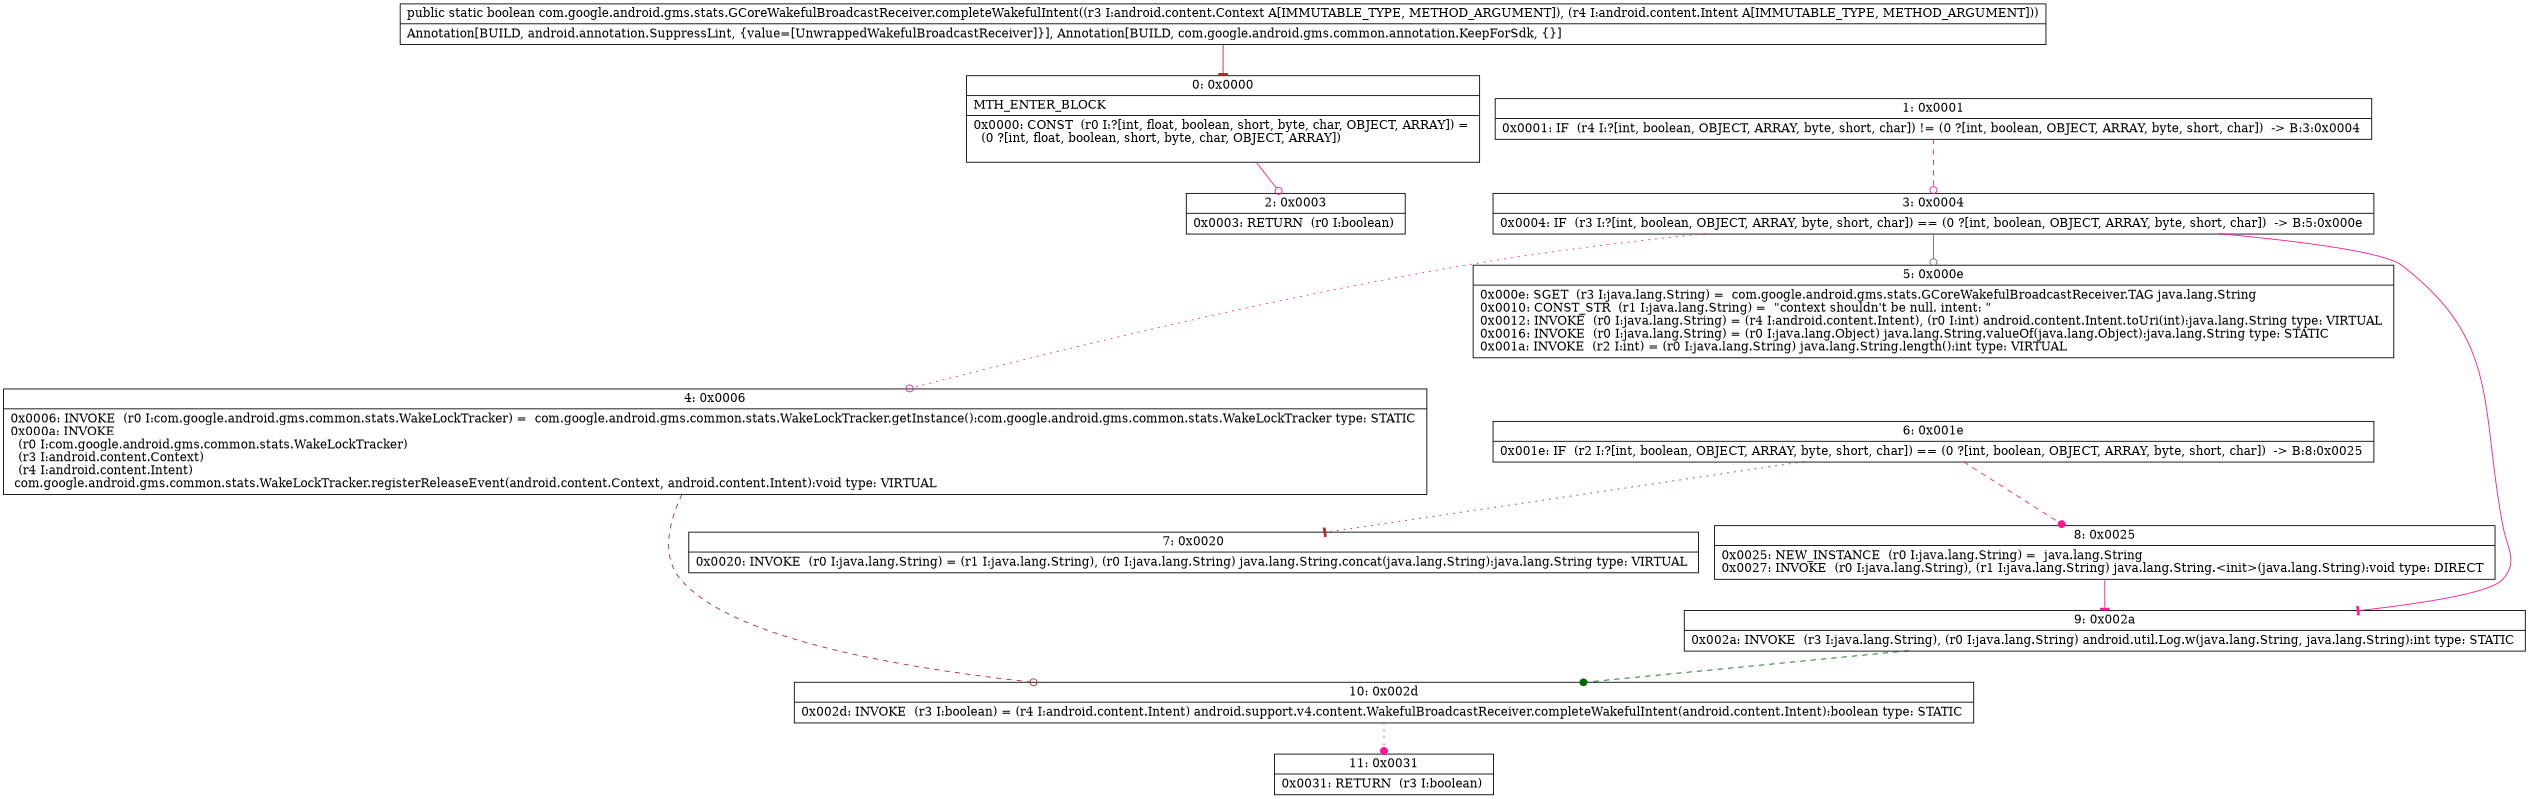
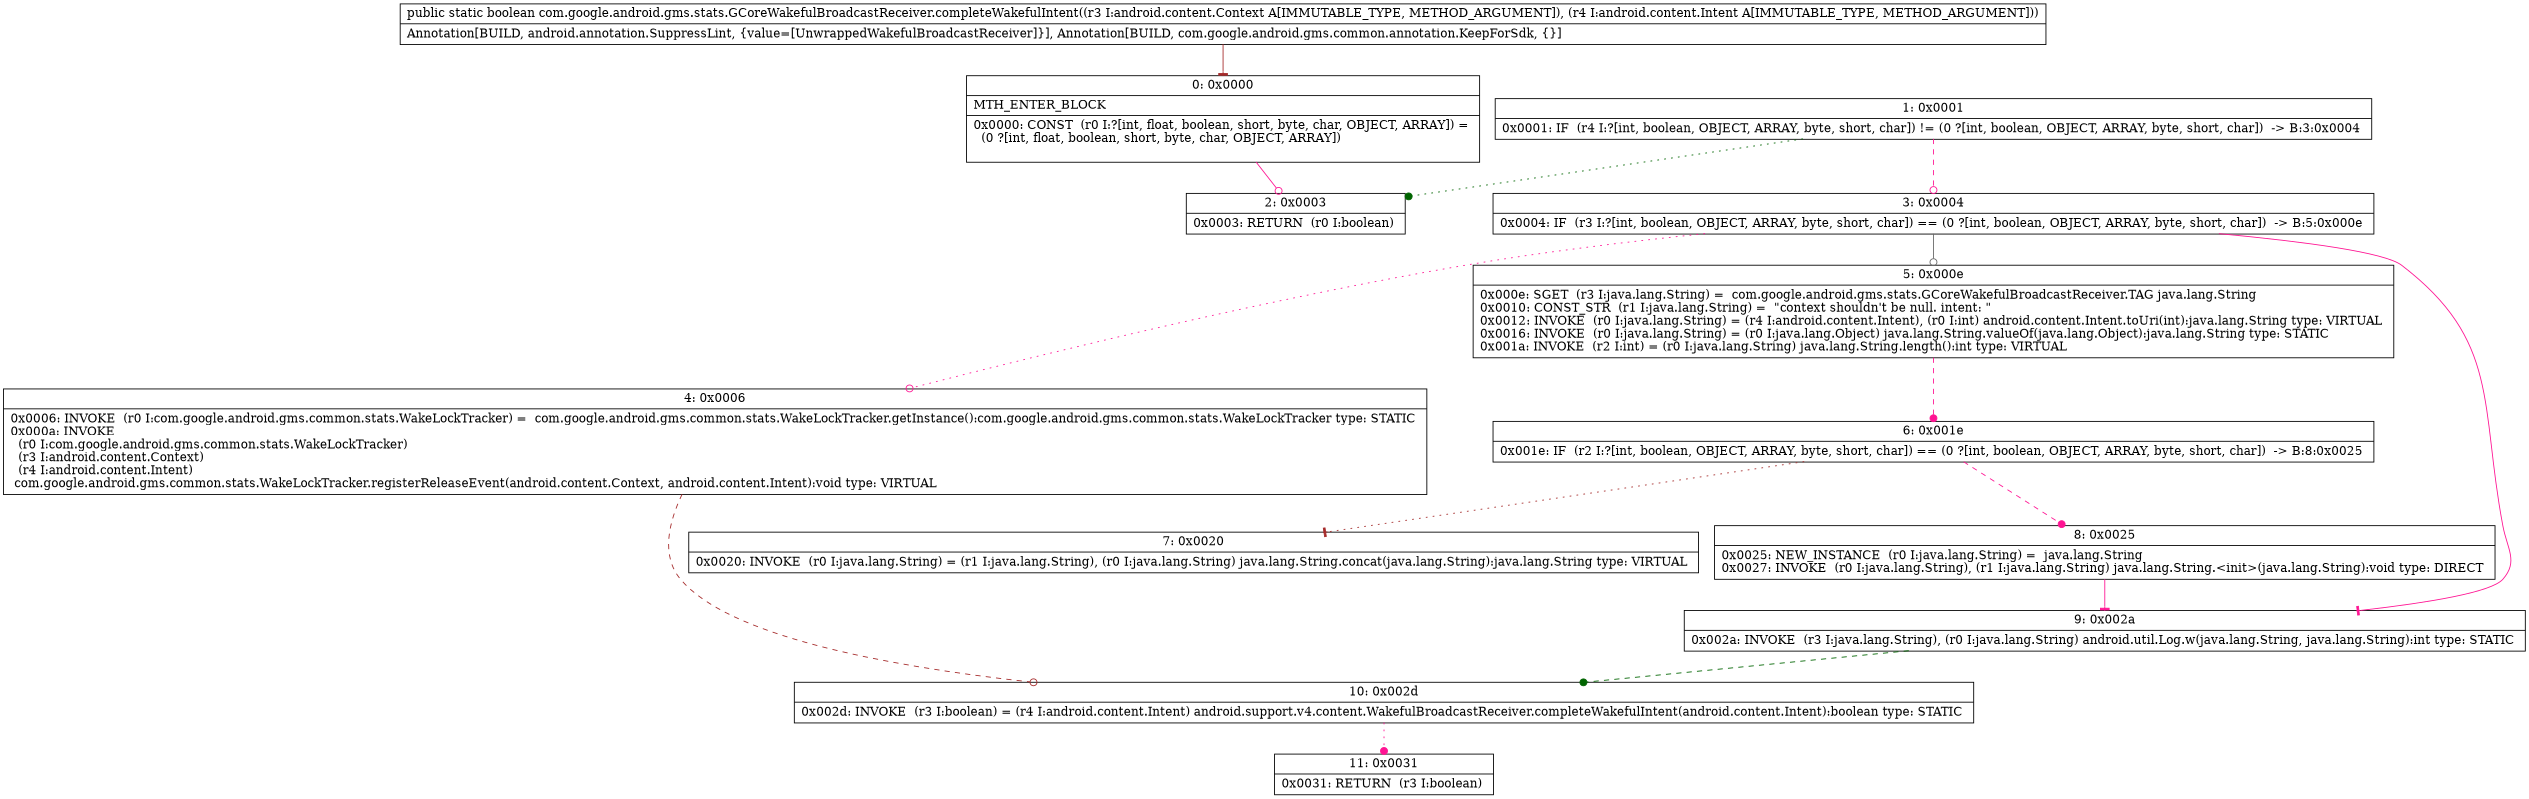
none -> (1607, 167)
none -> (1933, 386)
